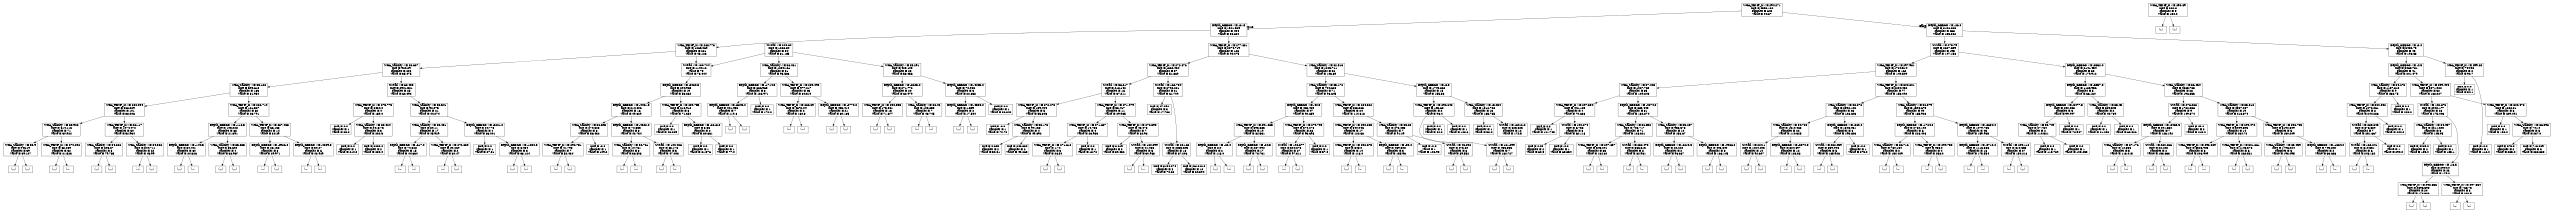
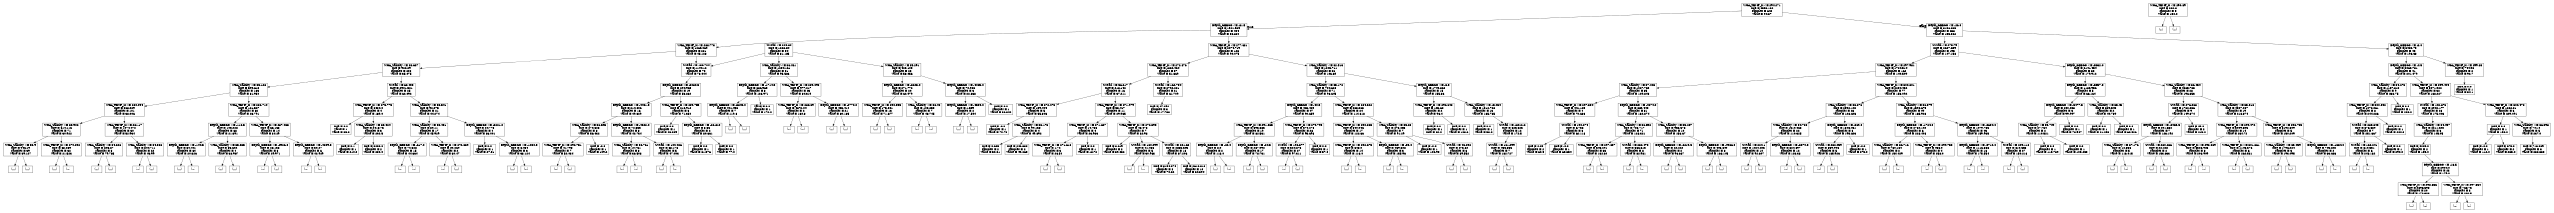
(696, 70) -> (696, 70)
none -> (388, 99)
(2482, 108) -> (2490, 139)
(762, 110) -> (762, 110)
(1175, 118) -> (1157, 139)
(341, 130) -> (341, 130)
(1434, 130) -> (1434, 130)
(1543, 130) -> none
(2457, 138) -> (2428, 158)
(2519, 140) -> (2502, 139)
(1444, 142) -> (1507, 139)
(348, 150) -> (348, 150)
(1429, 150) -> (1429, 150)
(2394, 150) -> (2394, 150)
(2445, 150) -> none
